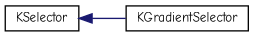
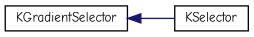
(109, 18) -> (158, 18)
